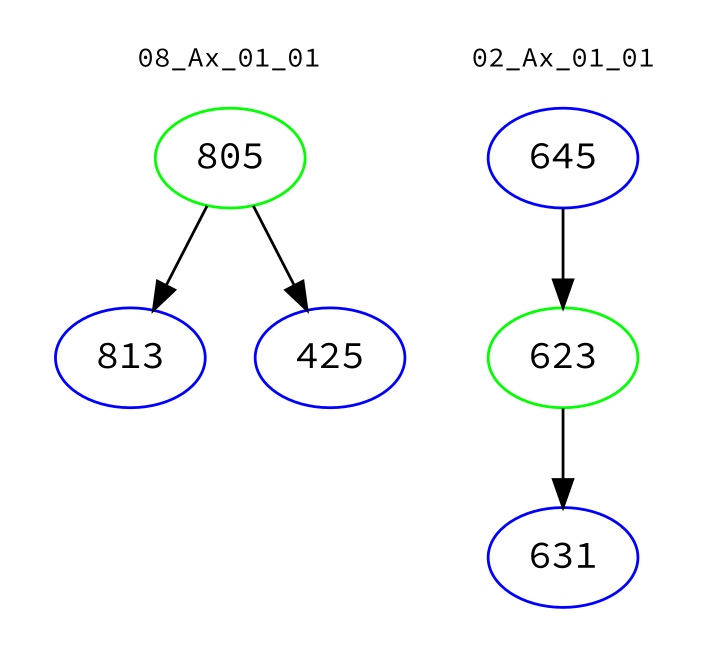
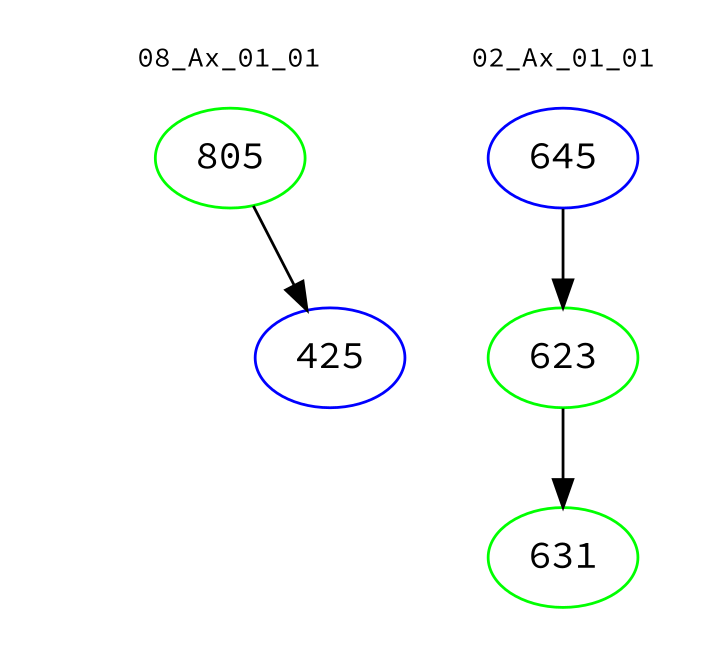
(130, 358) -> none
(563, 557) -> (563, 557)
